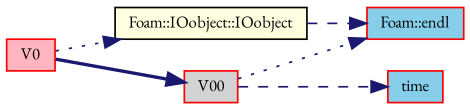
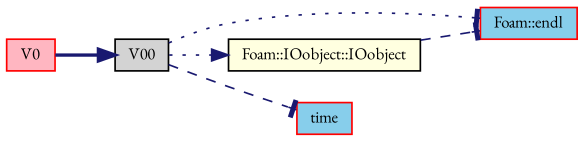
(328, 23) -> (446, 36)
(80, 47) -> (190, 55)
(294, 61) -> (318, 14)
(211, 87) -> (142, 55)
(304, 87) -> (228, 87)
